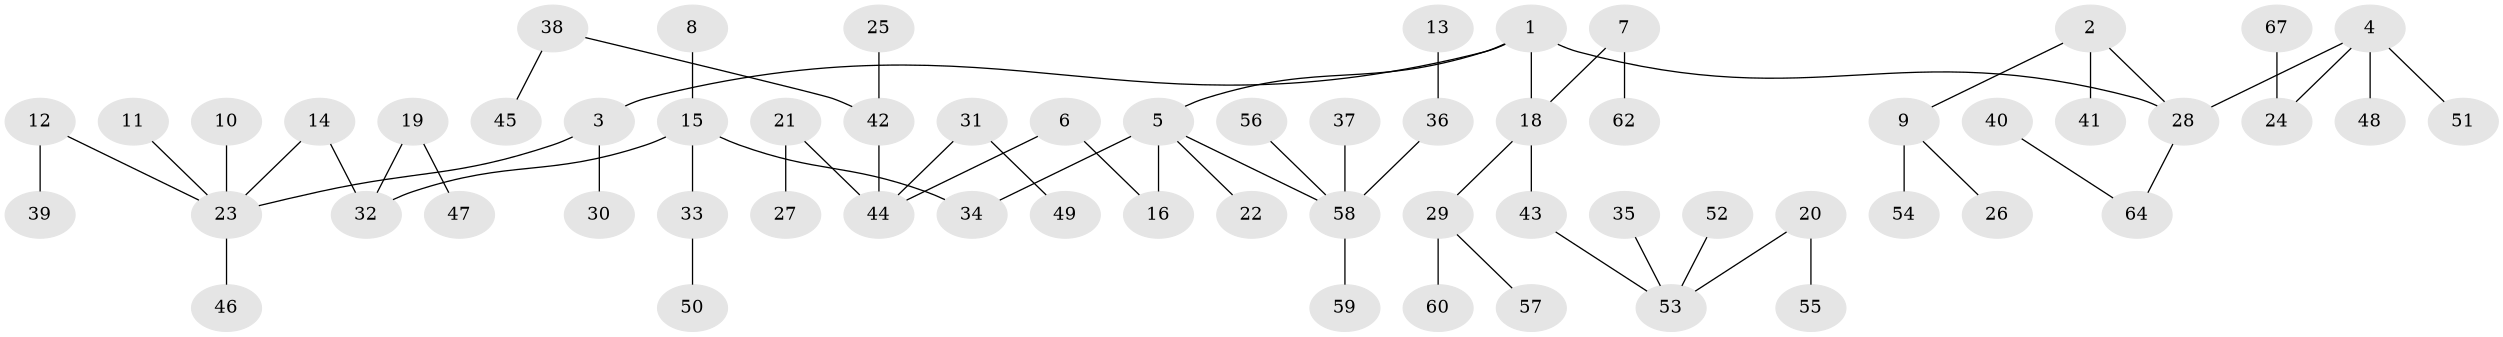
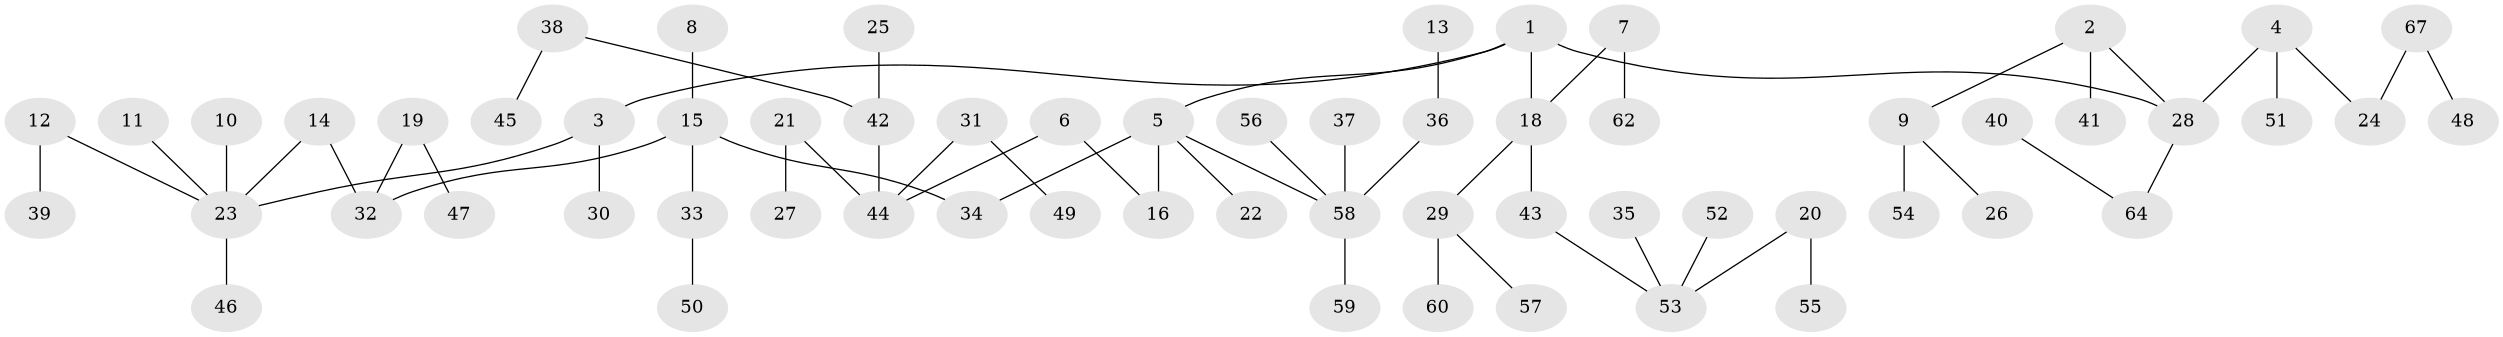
(2370, 75) -> (2440, 75)
